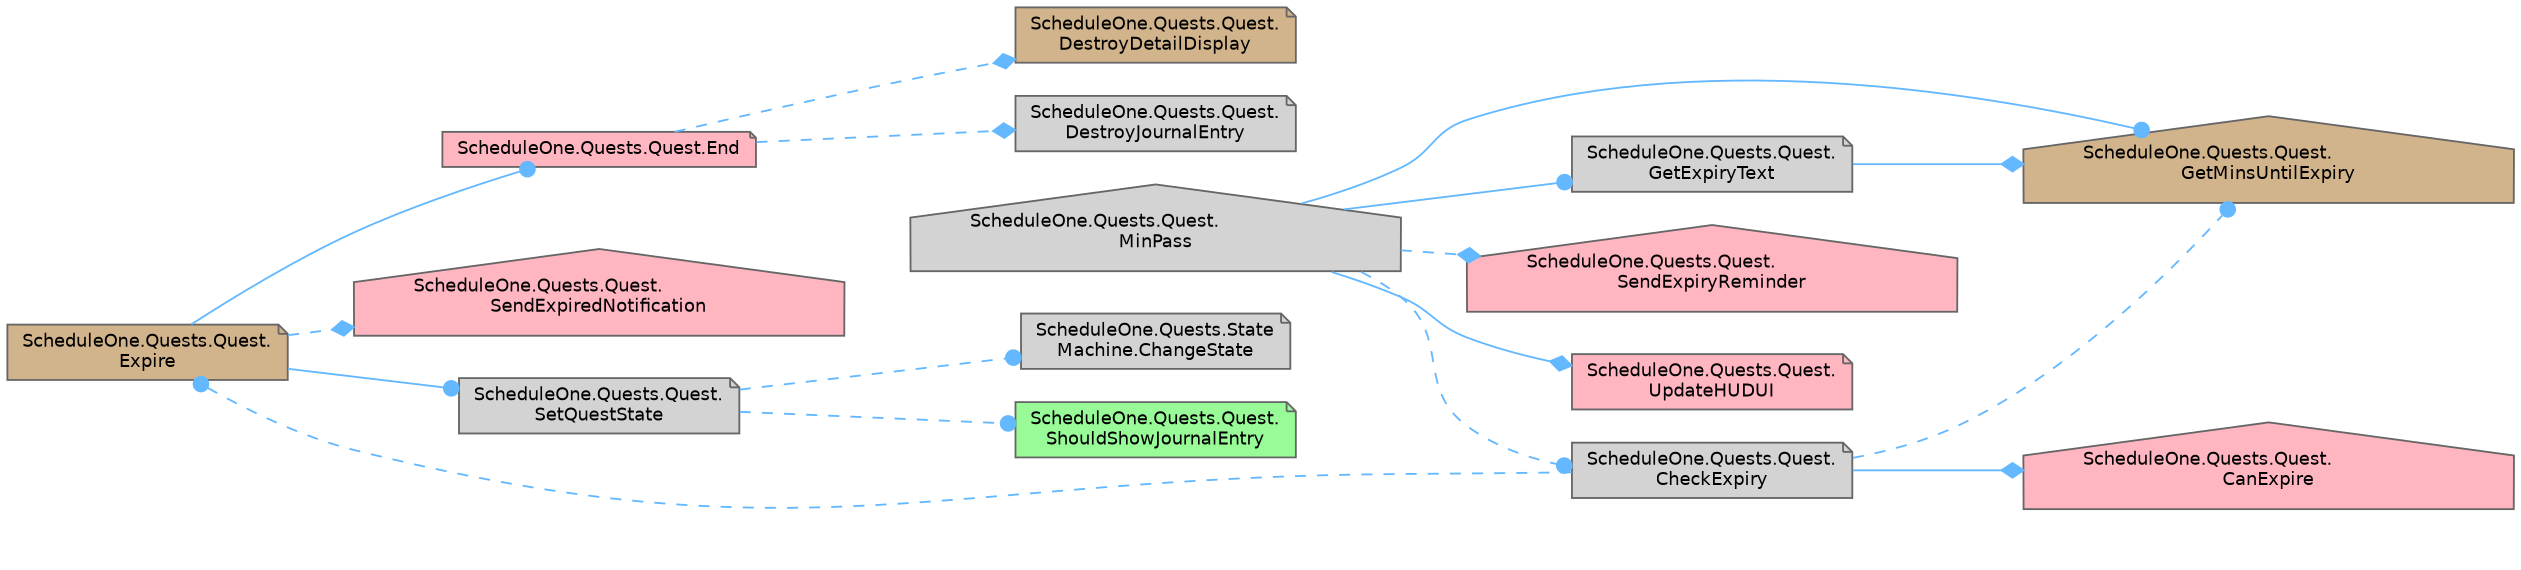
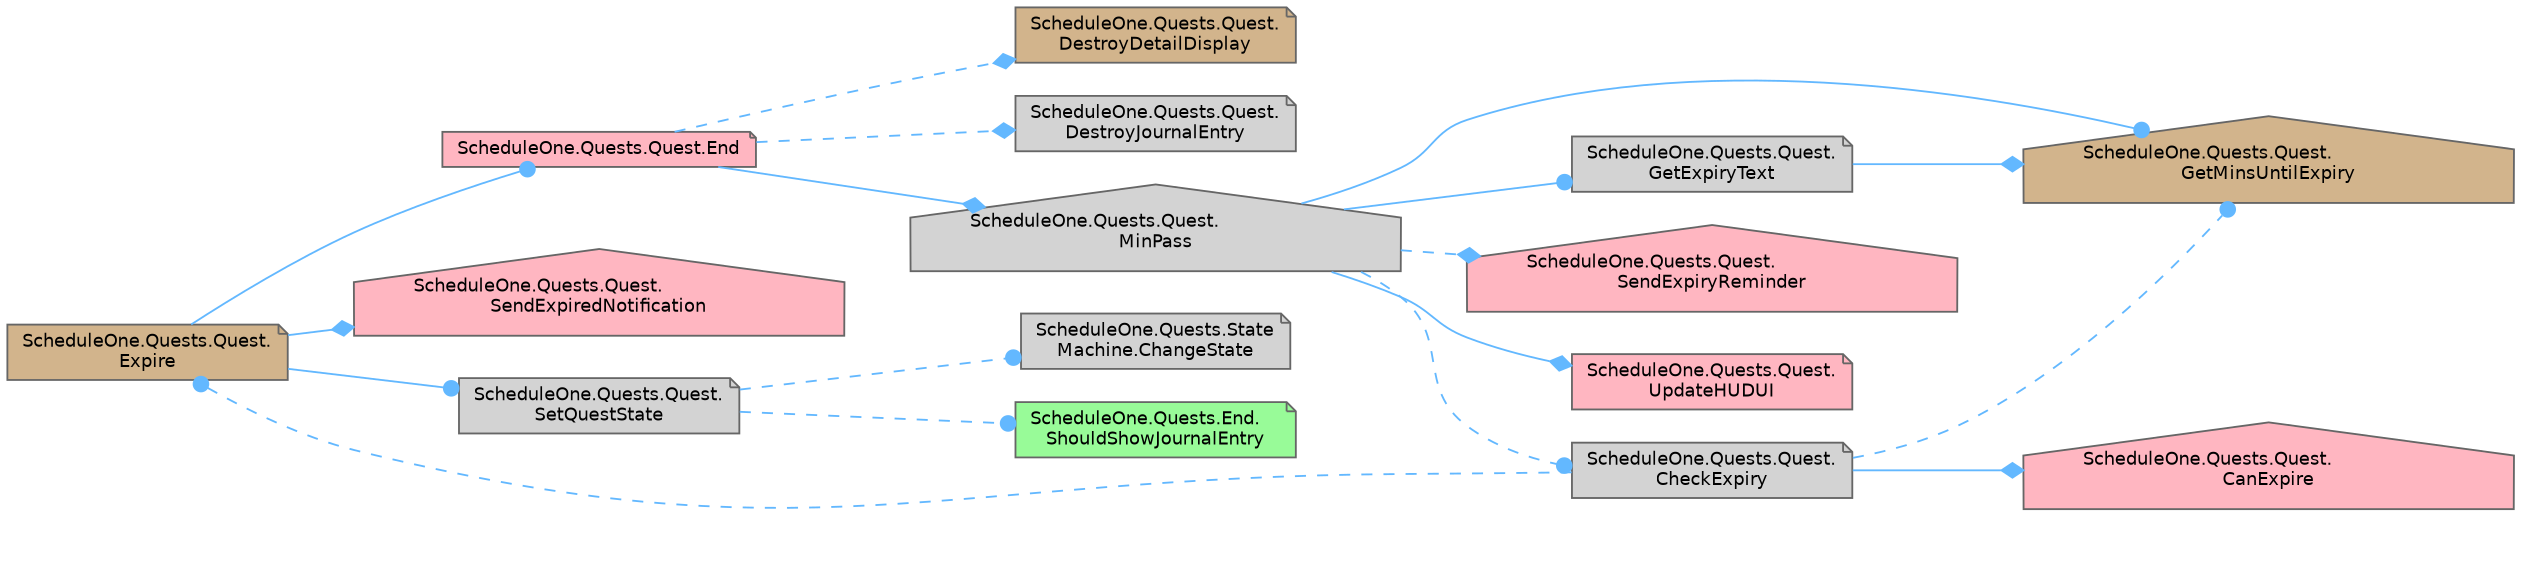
none -> (841, 185)
(310, 332) -> (310, 332)
(1156, 430) -> (1156, 430)
